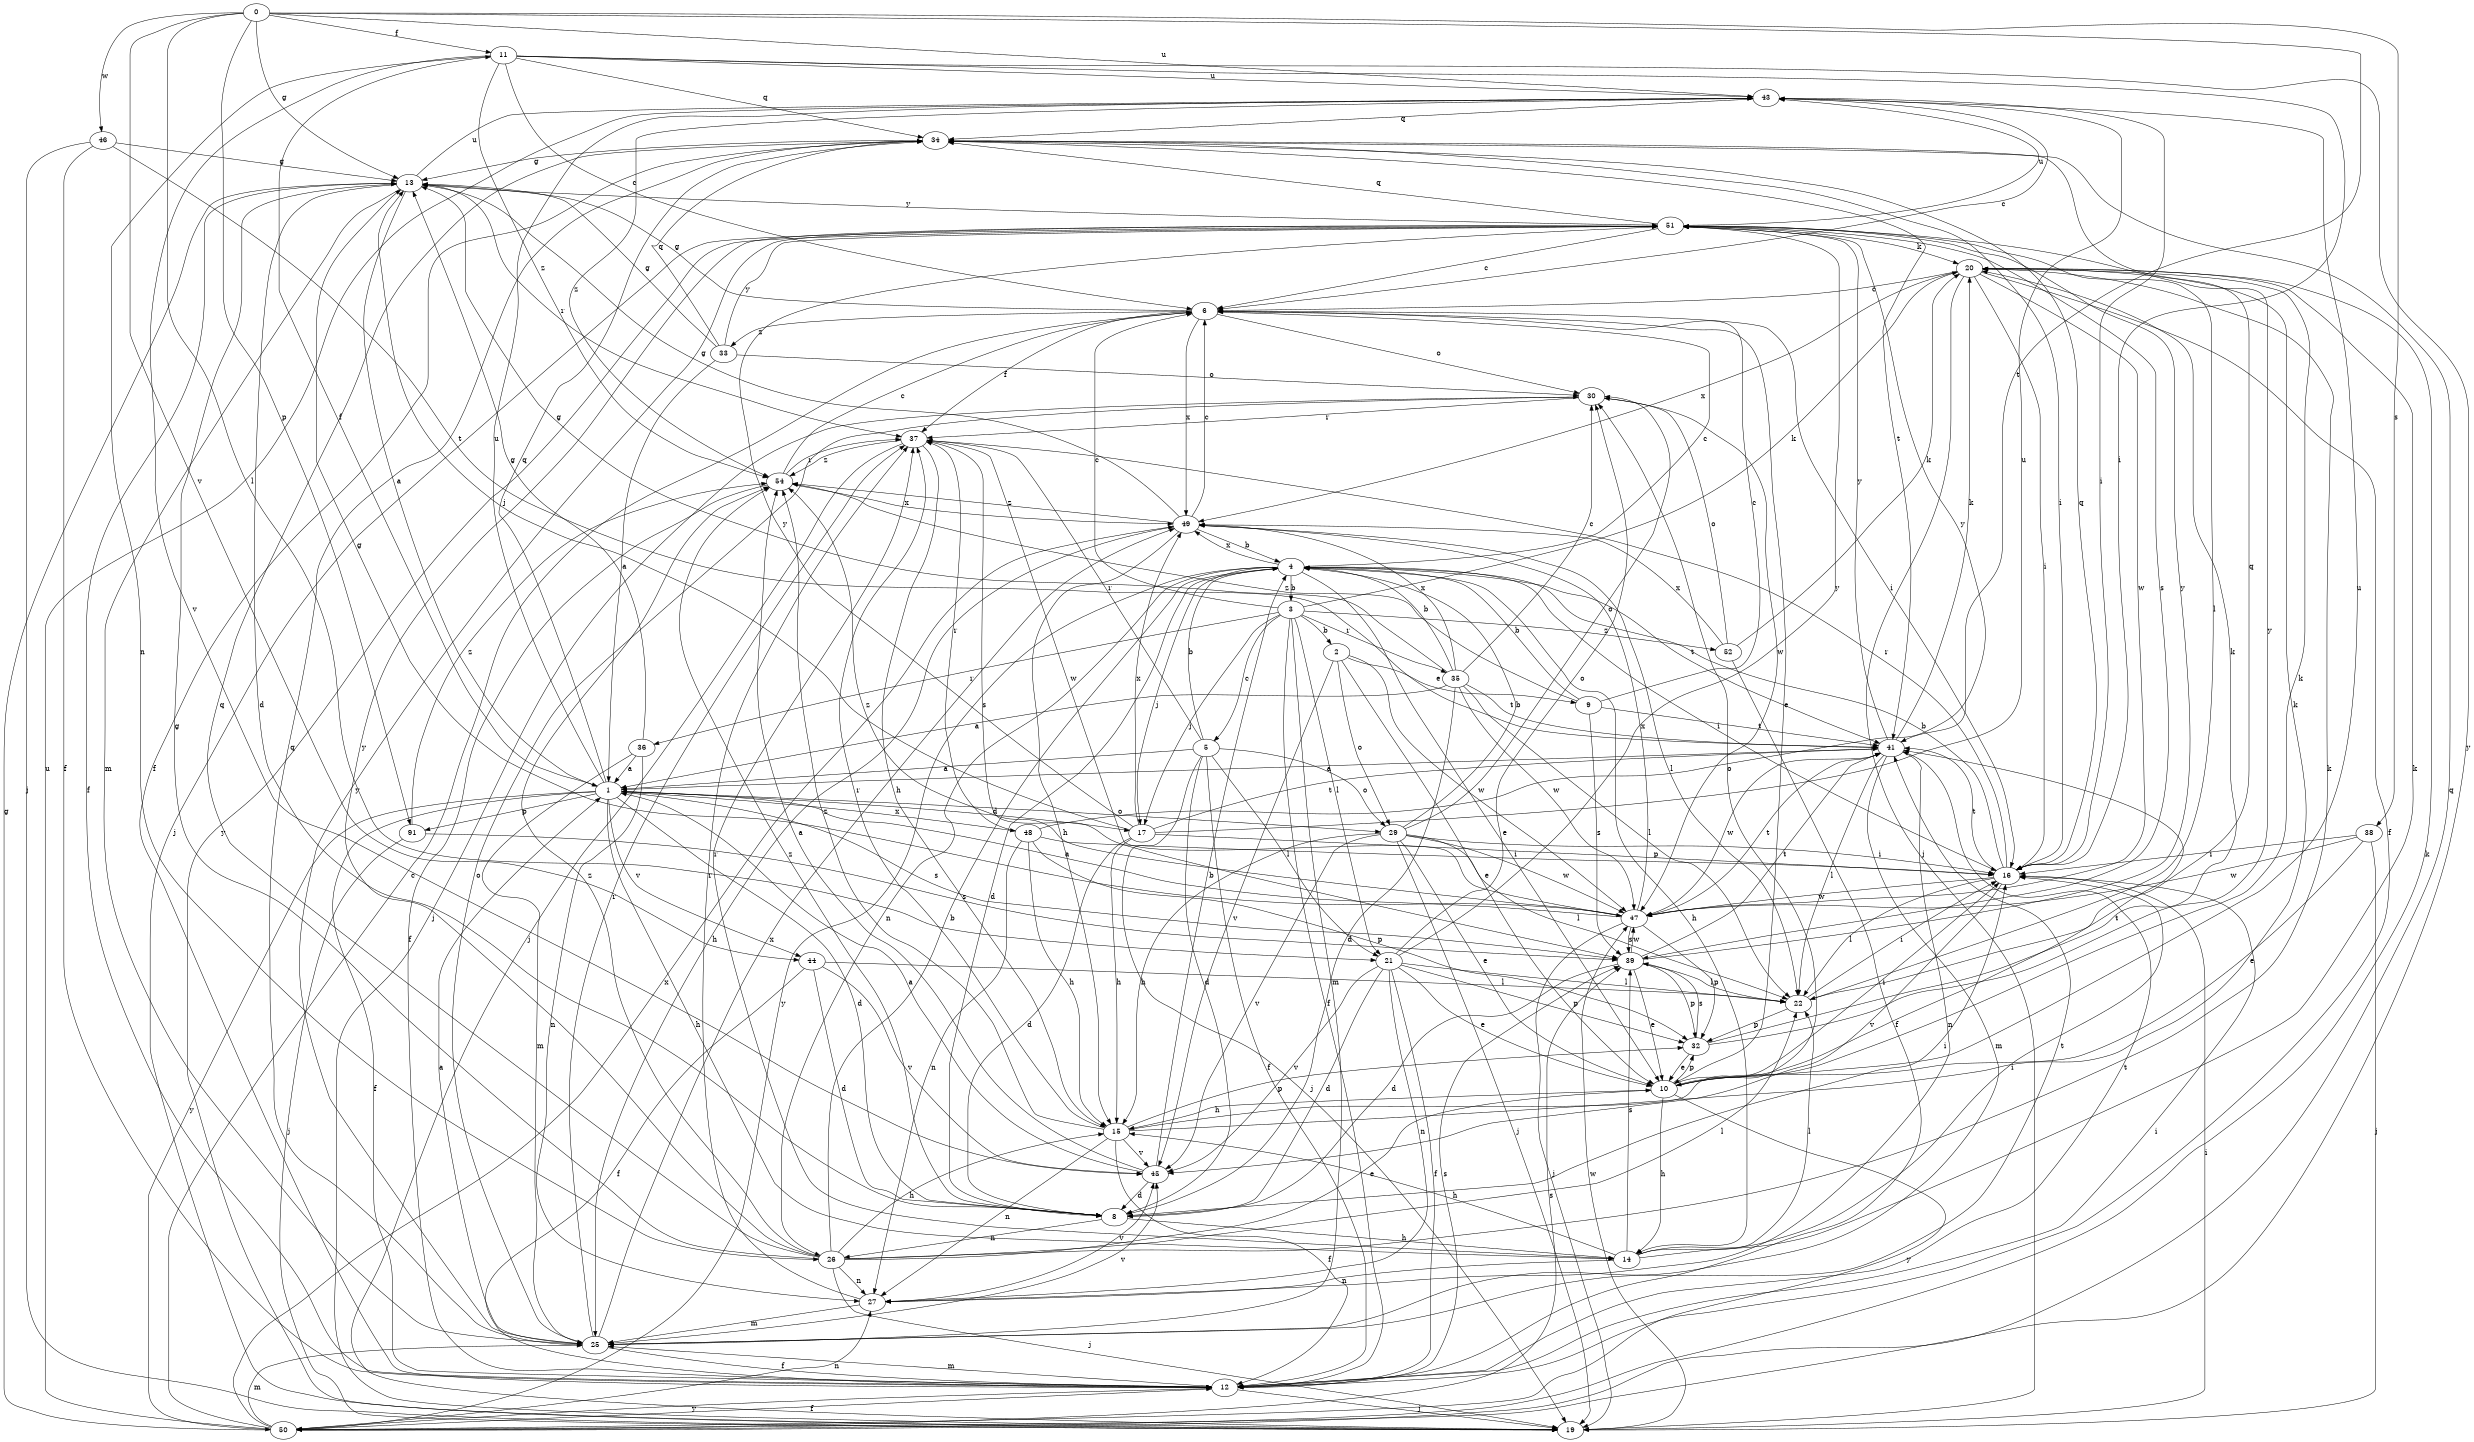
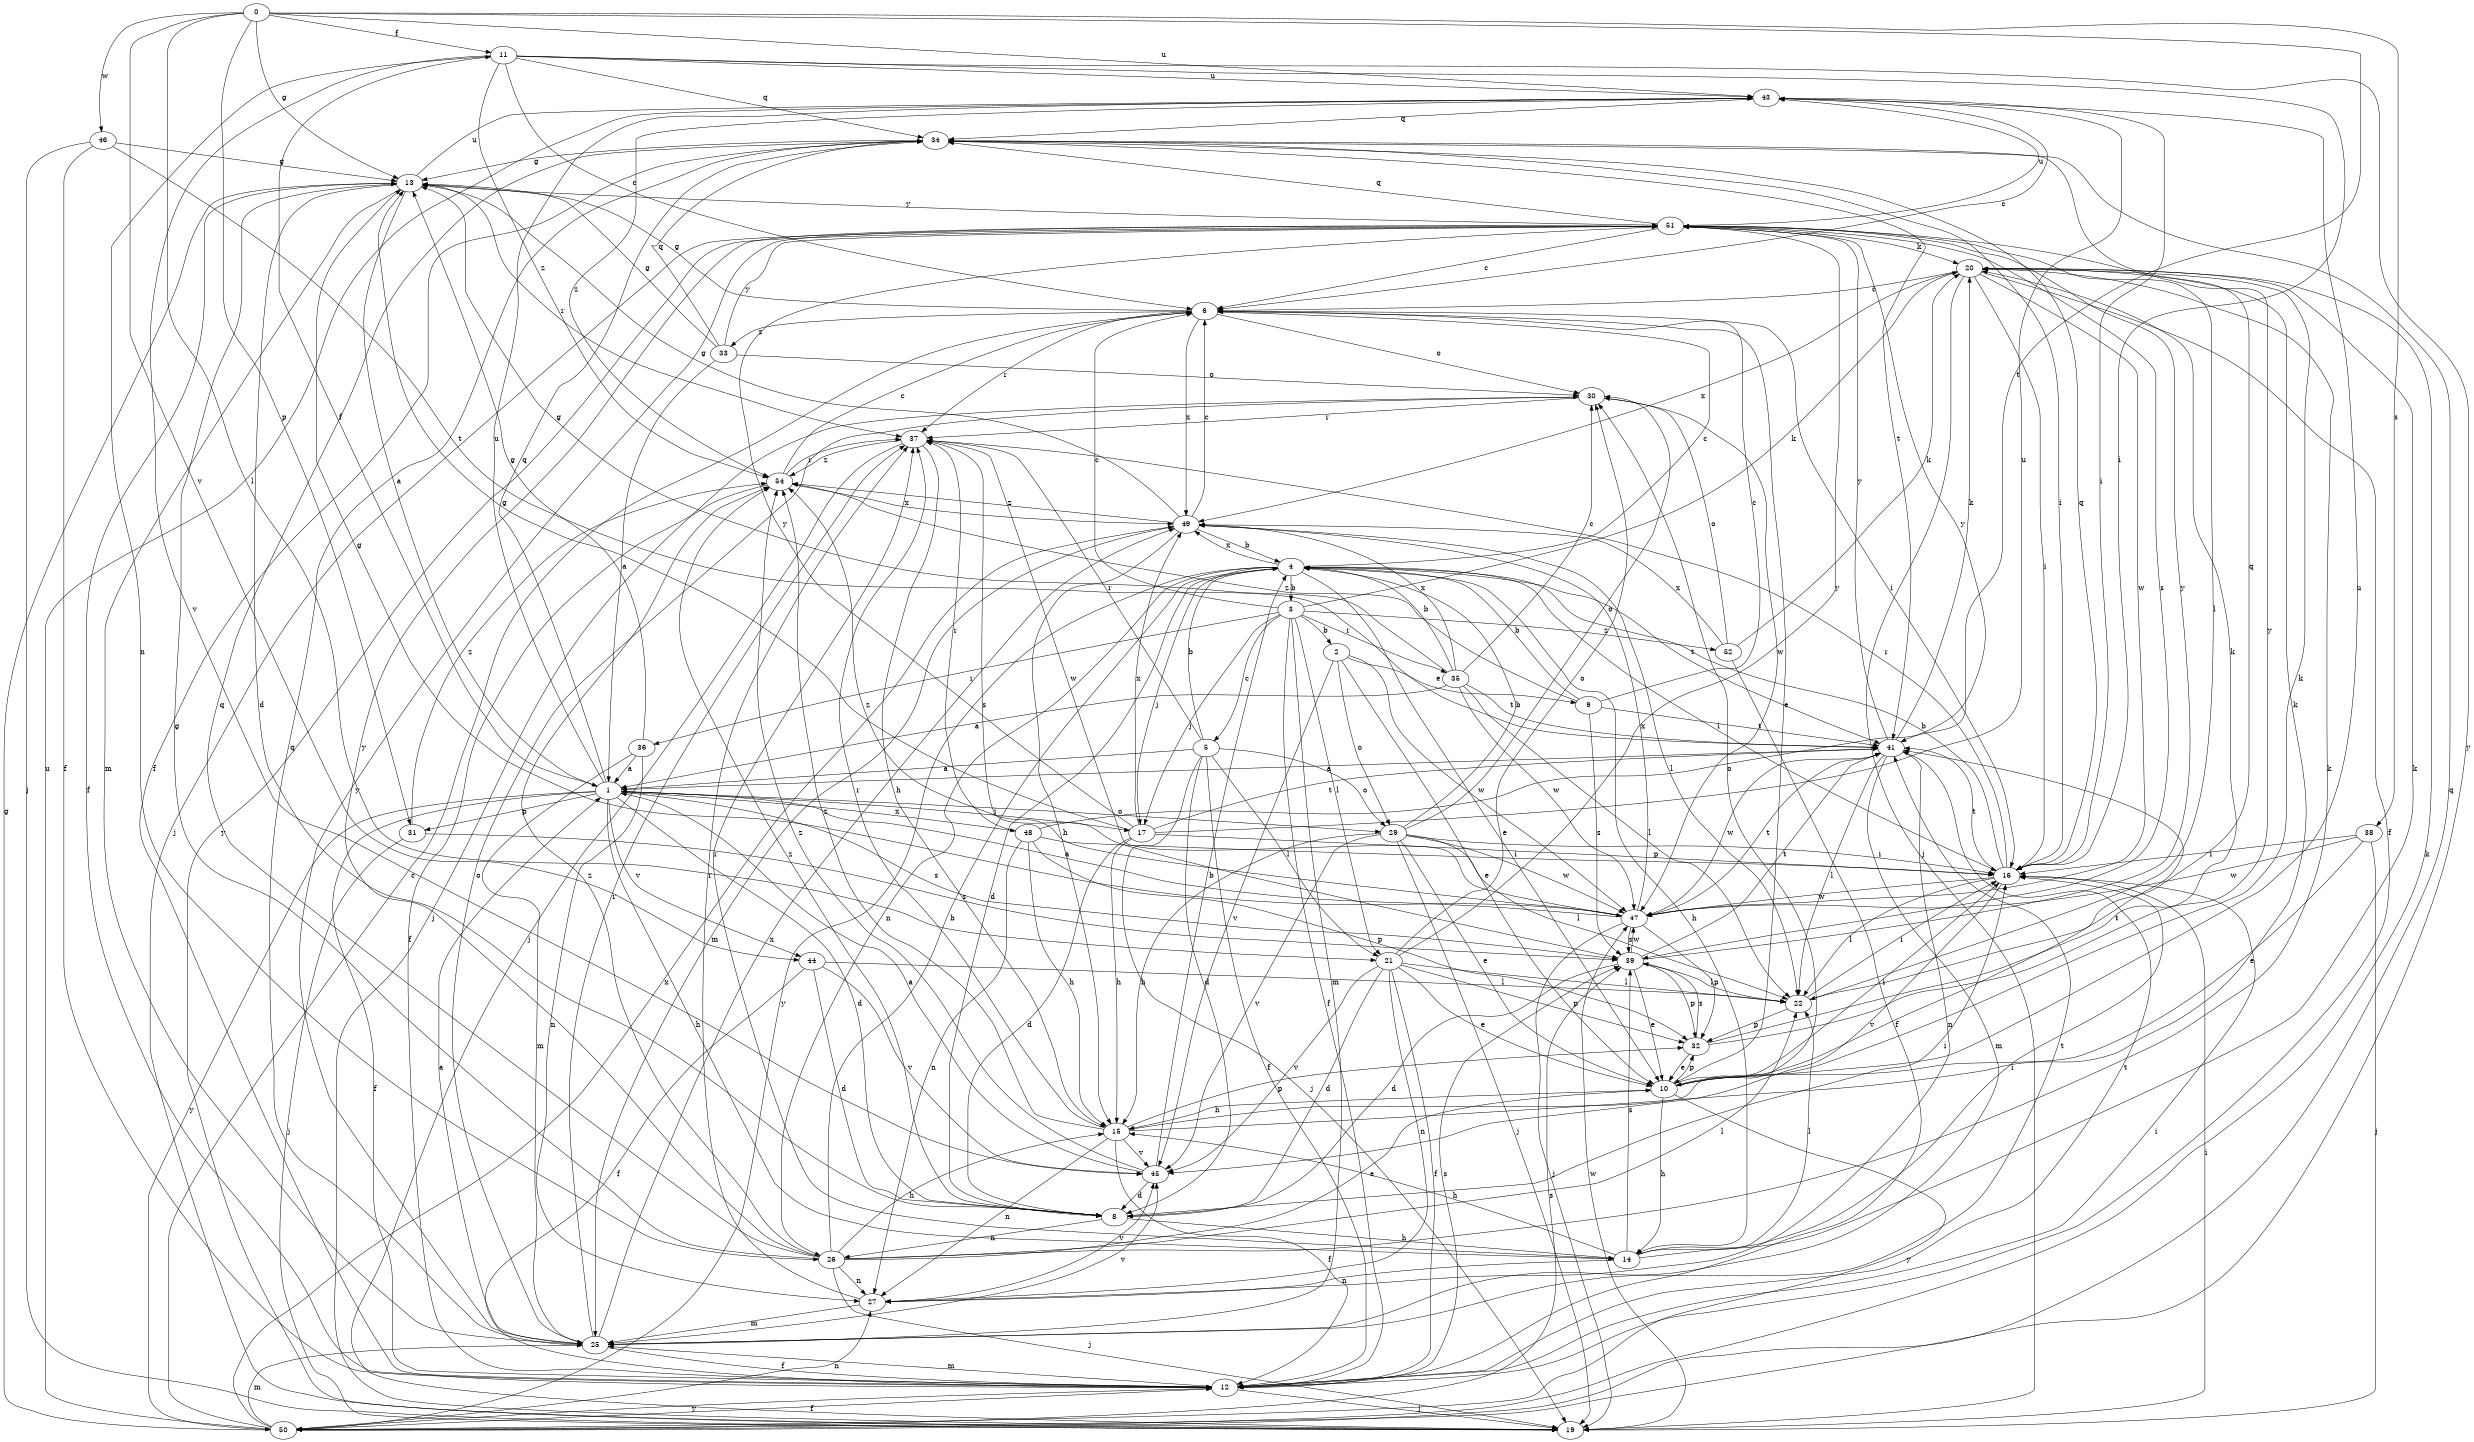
(1005, 375) -> (1005, 375)
(505, 503) -> (505, 503)
(995, 812) -> (995, 812)
(412, 833) -> (412, 833)
(801, 833) -> (801, 833)
(715, 940) -> (715, 940)
(1334, 967) -> none
